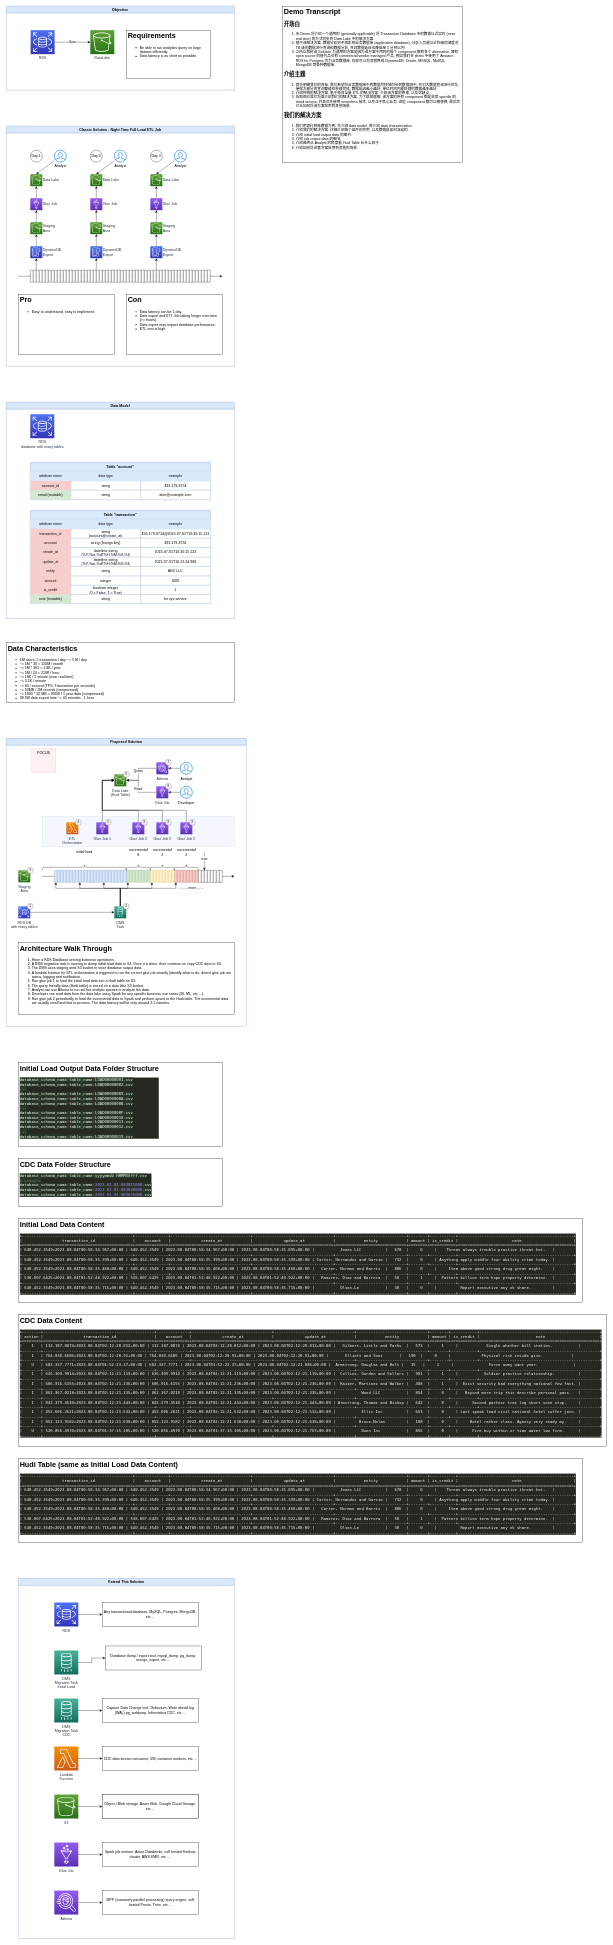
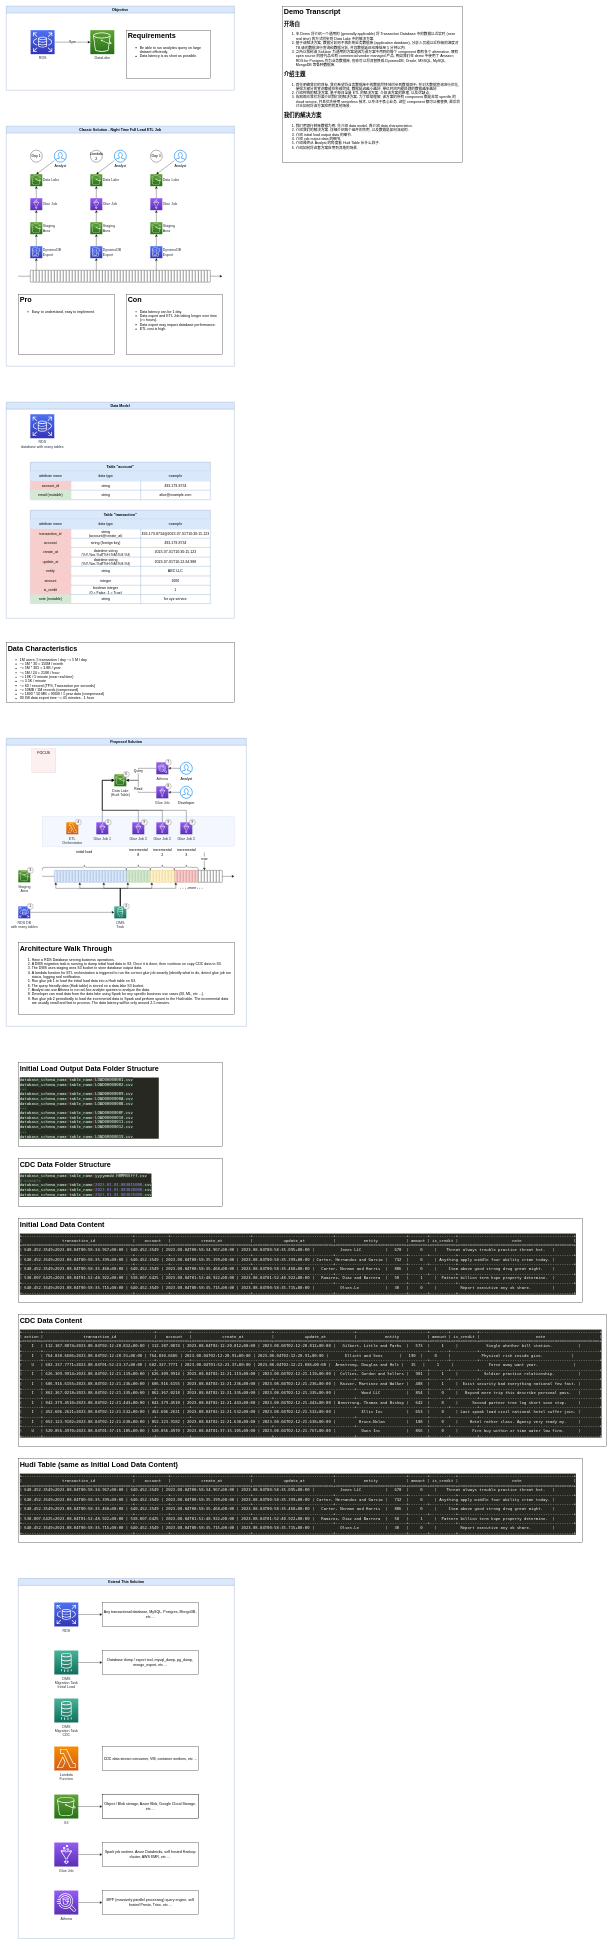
(96, 156) -> (96, 156)
(153, 1658) -> (150, 1662)
(99, 1710) -> none
(150, 1710) -> none
(99, 1758) -> none
